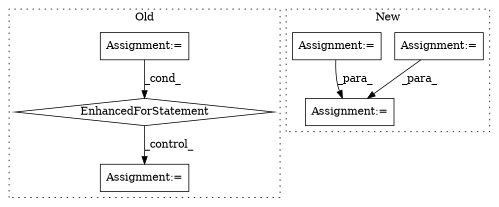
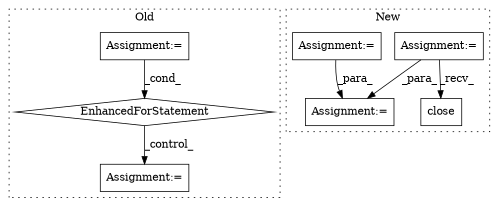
none -> (441, 112)
